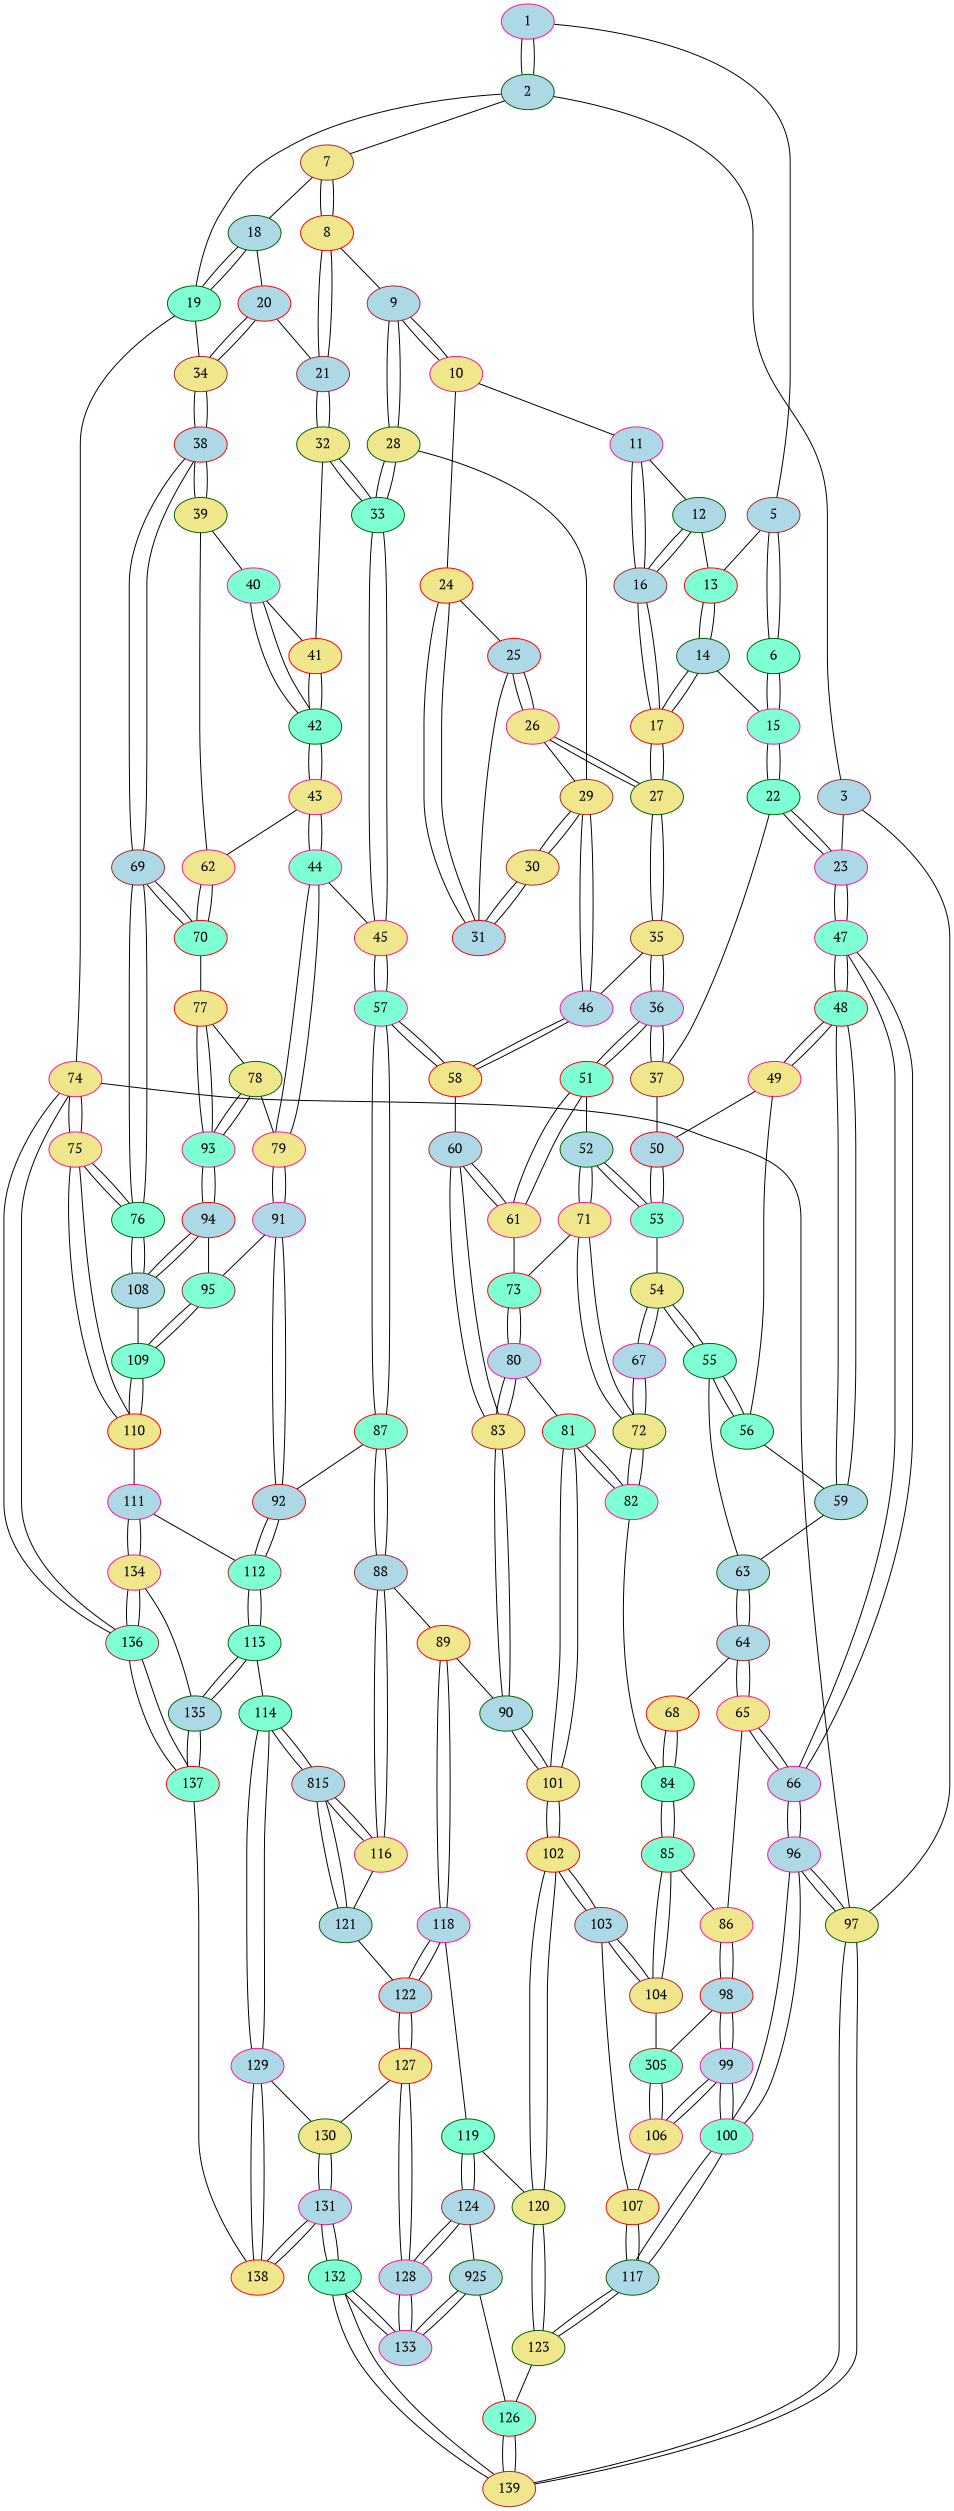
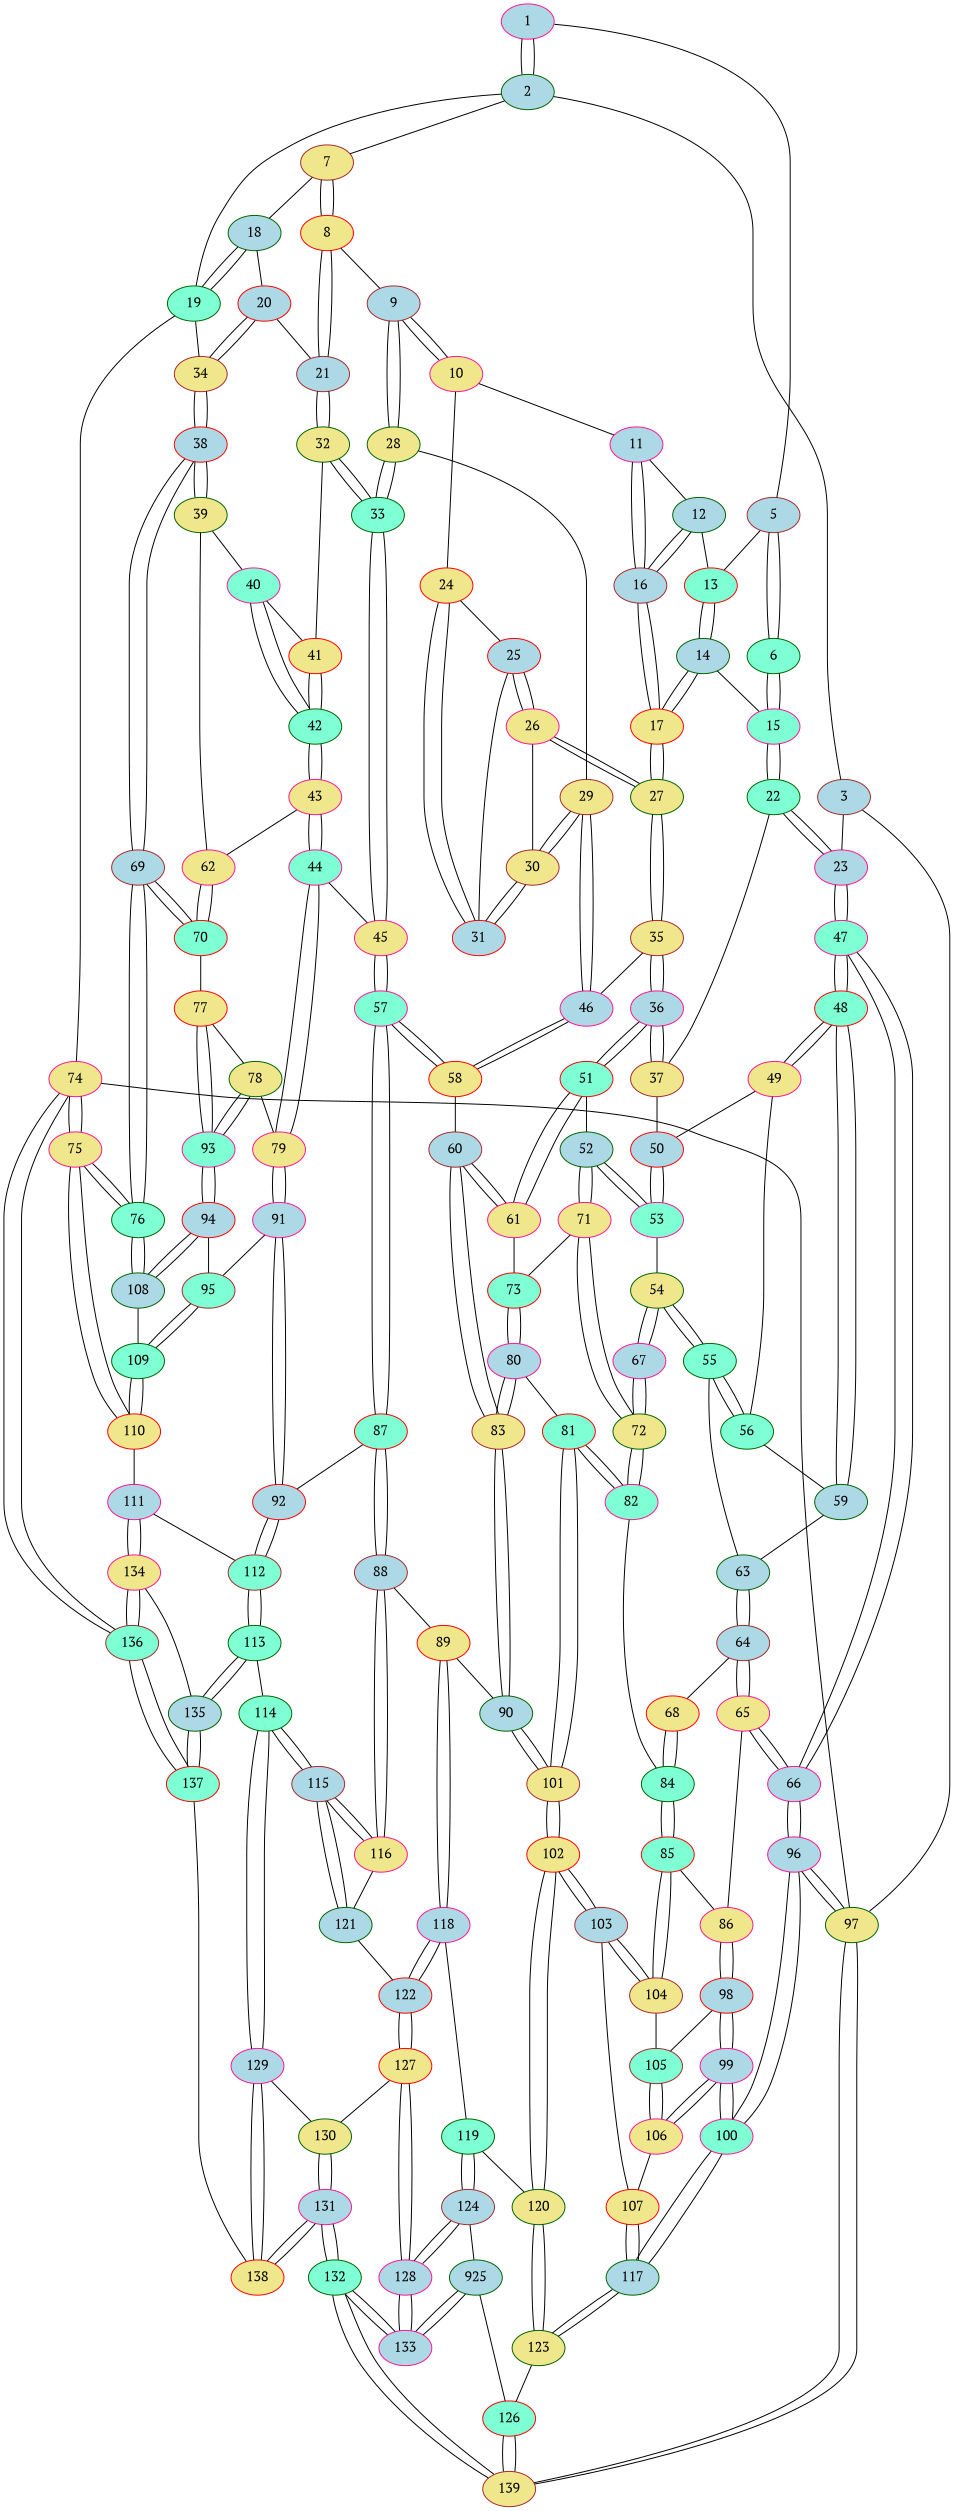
(560, 762) -> (533, 797)
(318, 1784) -> (318, 1784)
(656, 2066) -> (656, 2066)
